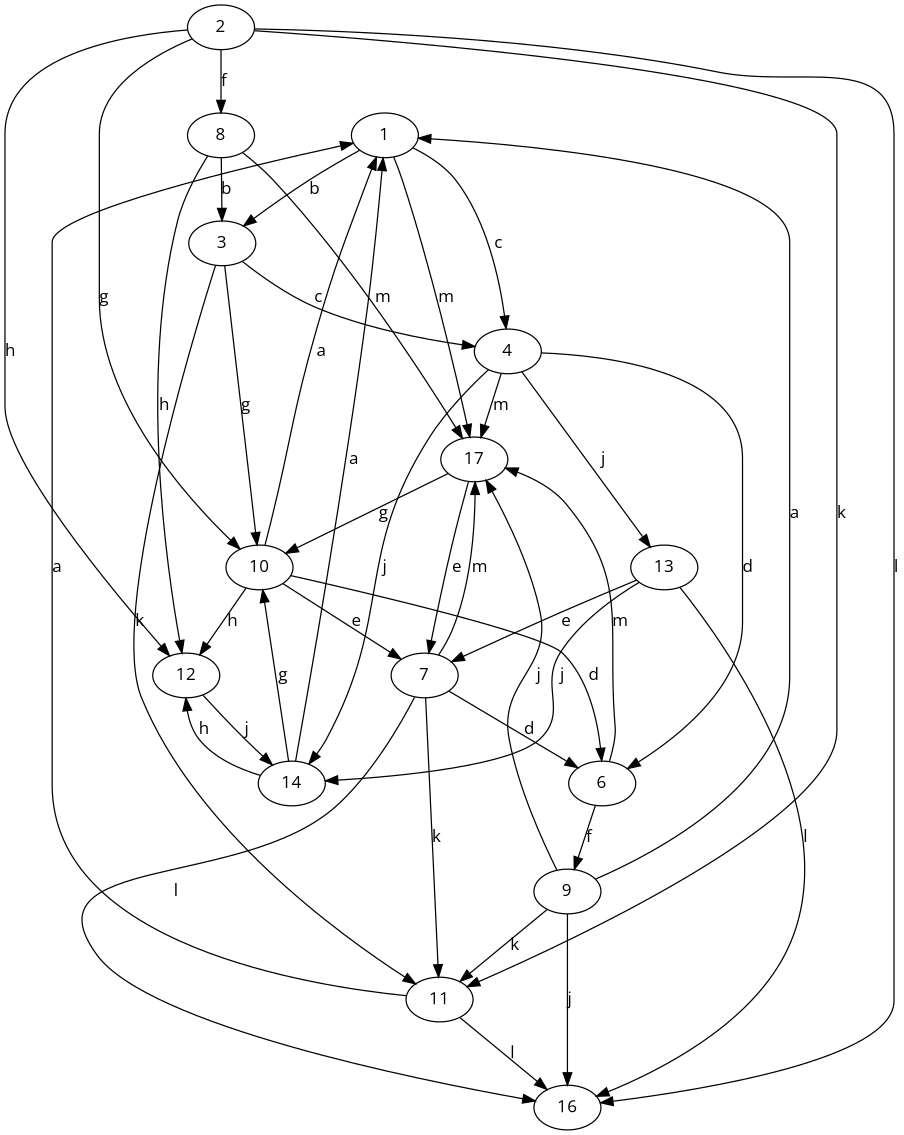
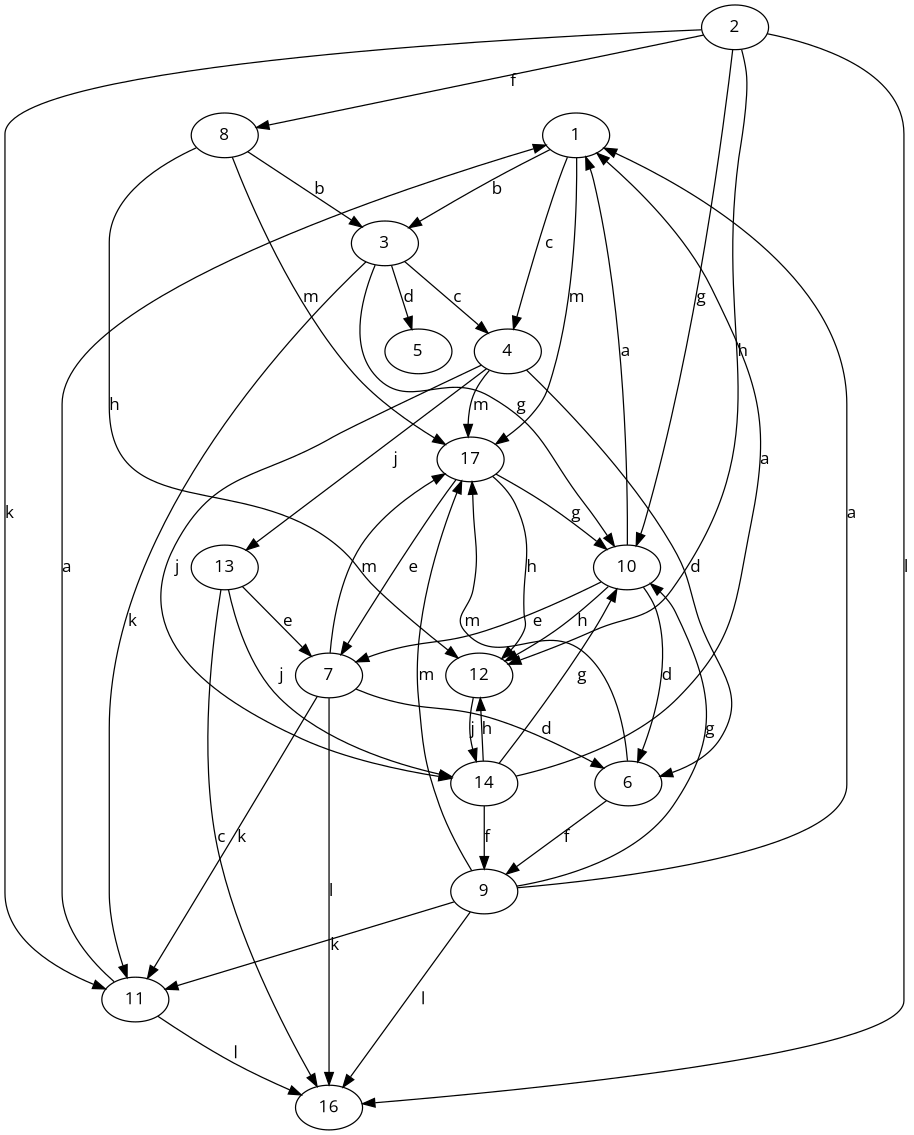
none -> (418, 351)
none -> (526, 560)
(539, 675) -> (427, 675)
none -> (686, 784)
none -> (484, 831)
(806, 838) -> (222, 838)
(570, 1000) -> (423, 1000)
